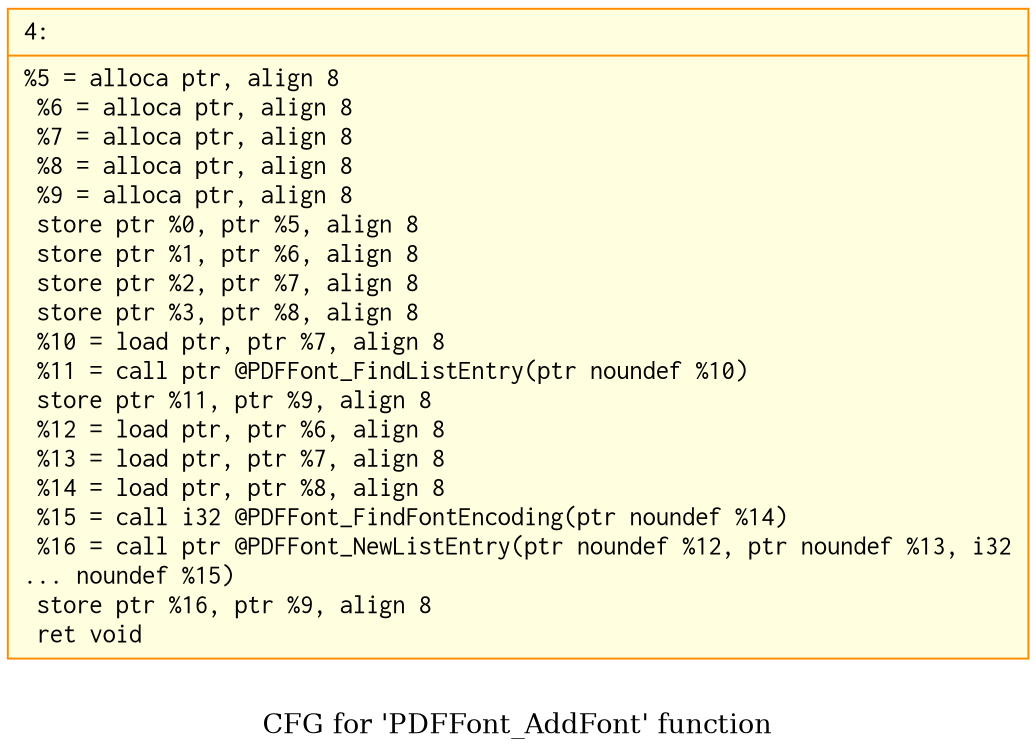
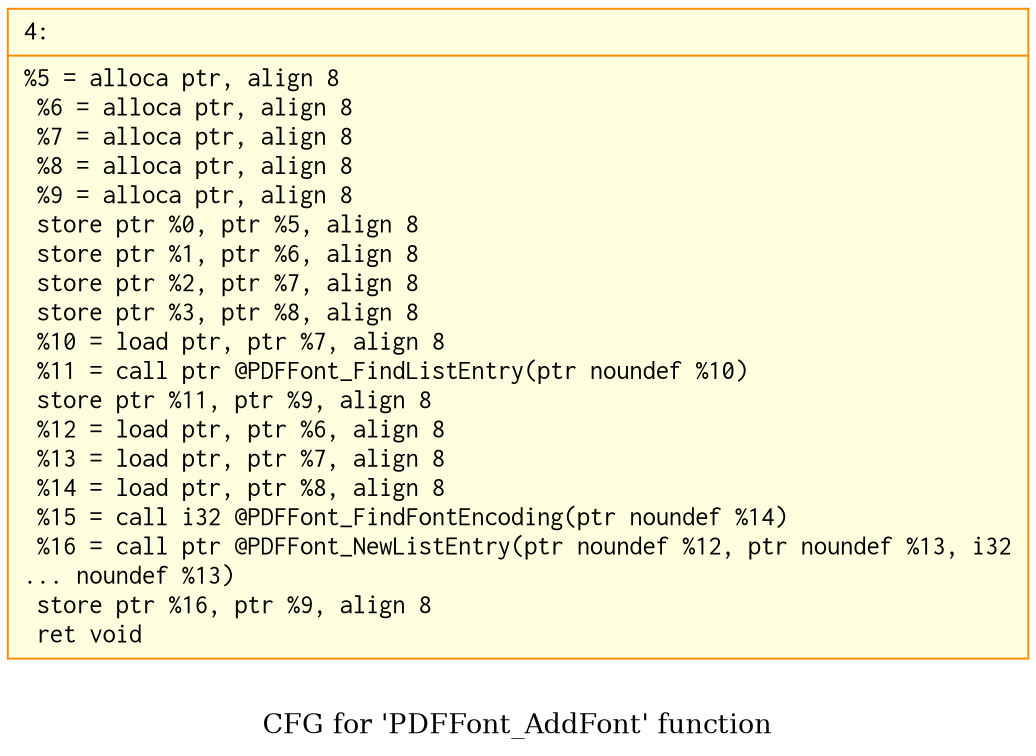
(130, 576) -> (130, 576)
